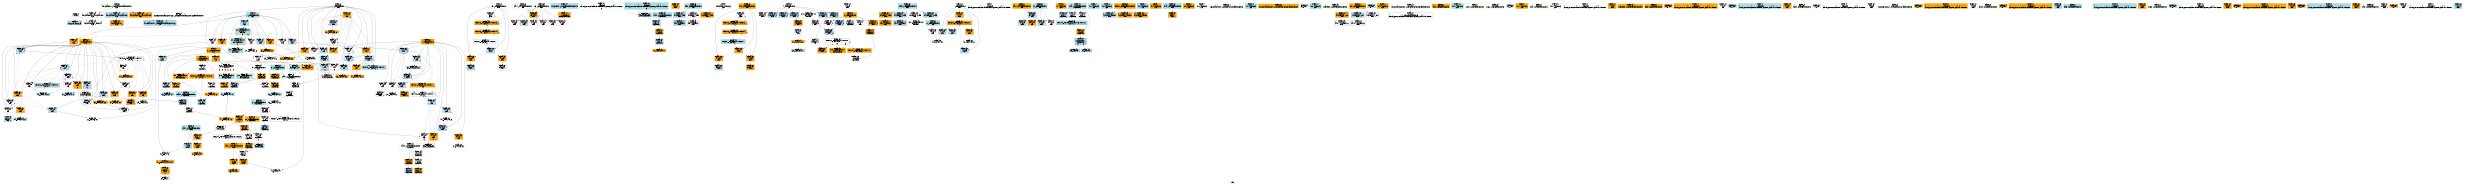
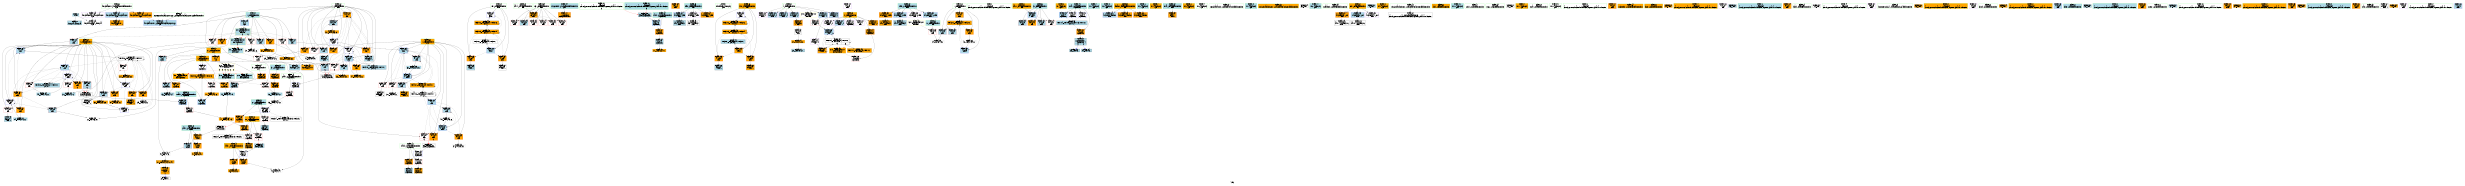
none -> (2087, 6)
(1358, 8) -> (1358, 8)
(74, 42) -> (74, 42)
